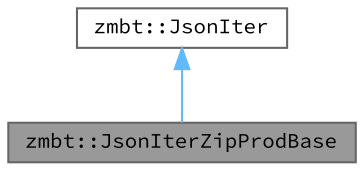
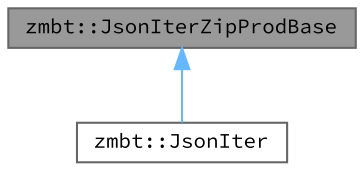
(182, 96) -> (182, 96)
